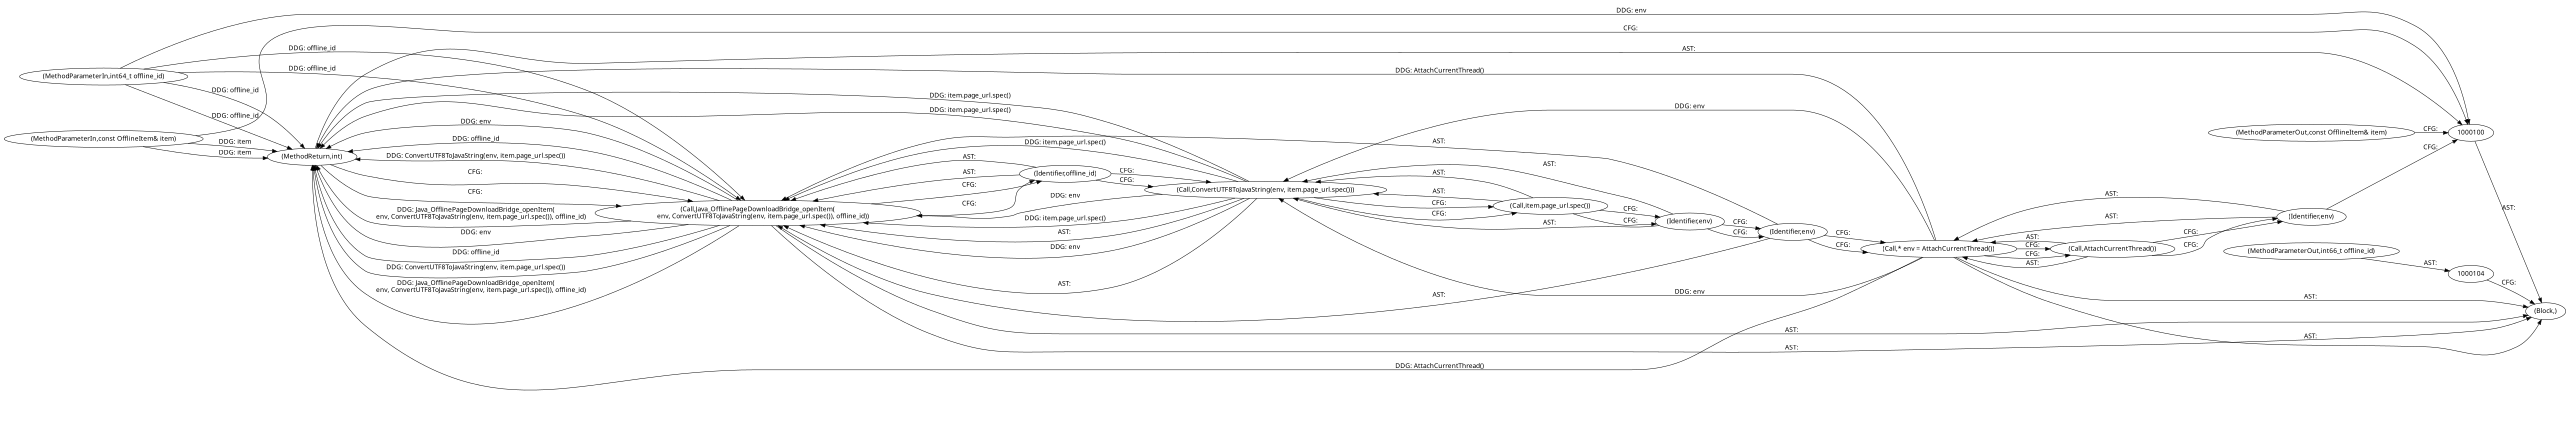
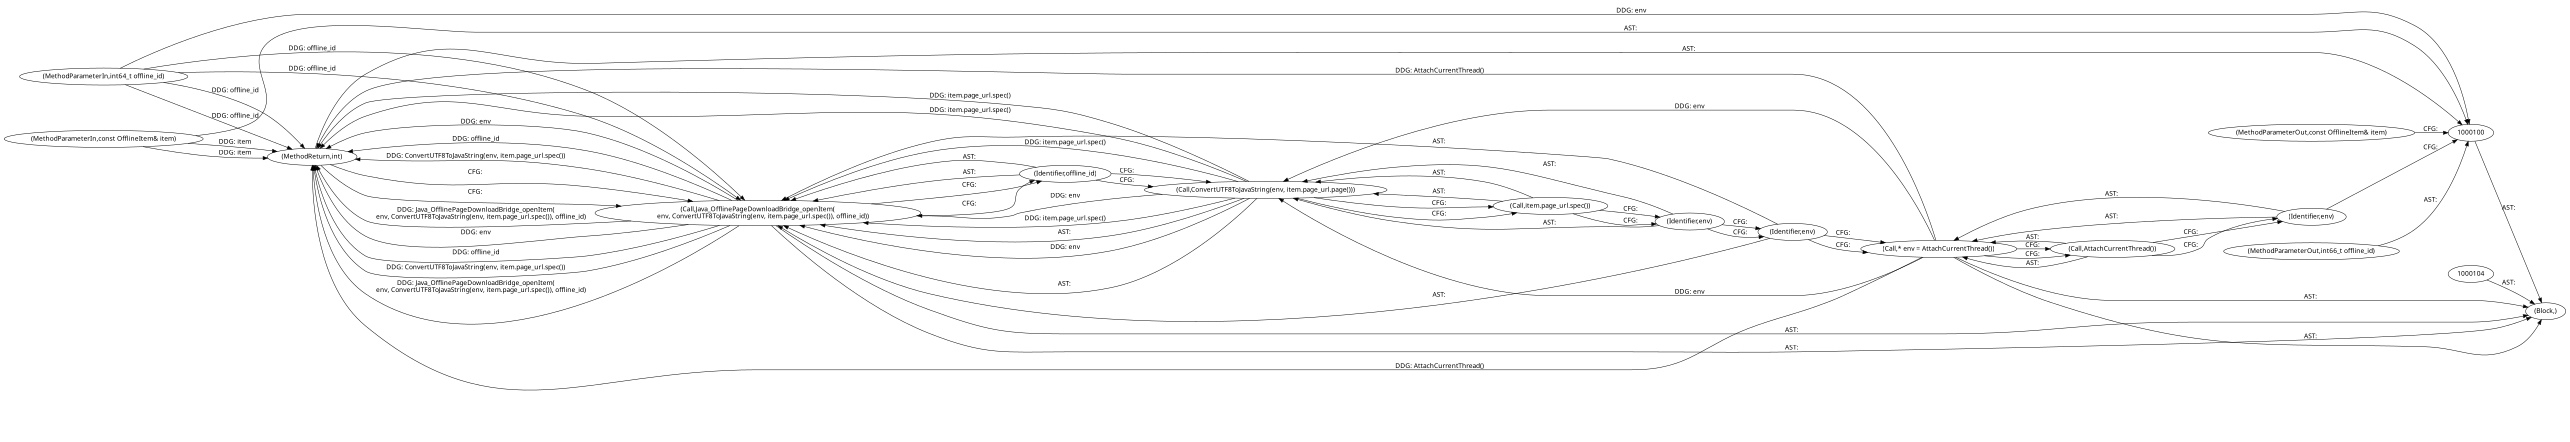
(1631, 29) -> (1631, 29)
(1266, 190) -> (1266, 190)
(2403, 264) -> (2436, 208)
(2510, 283) -> (2510, 283)
